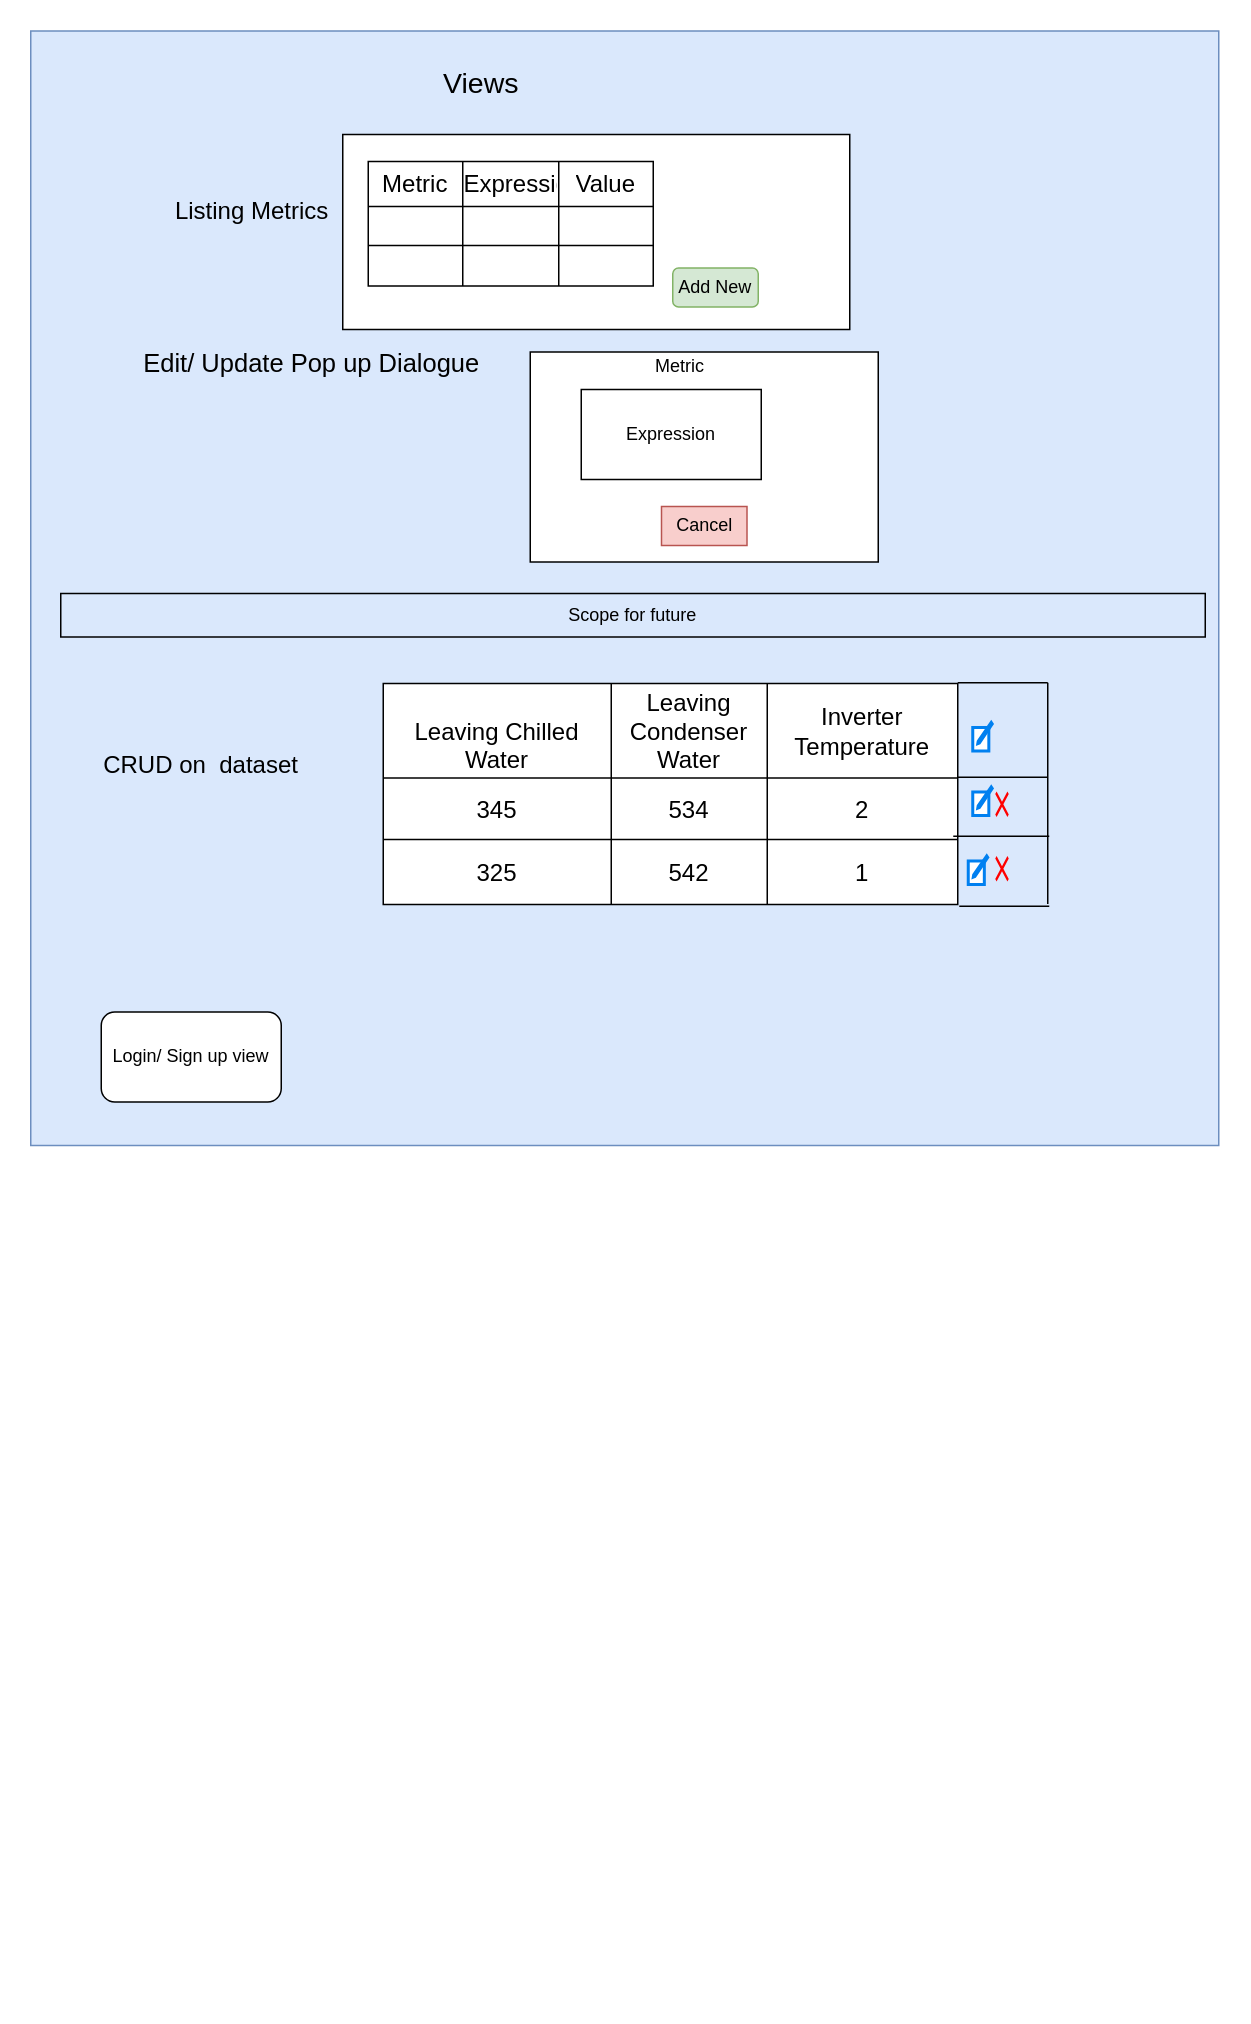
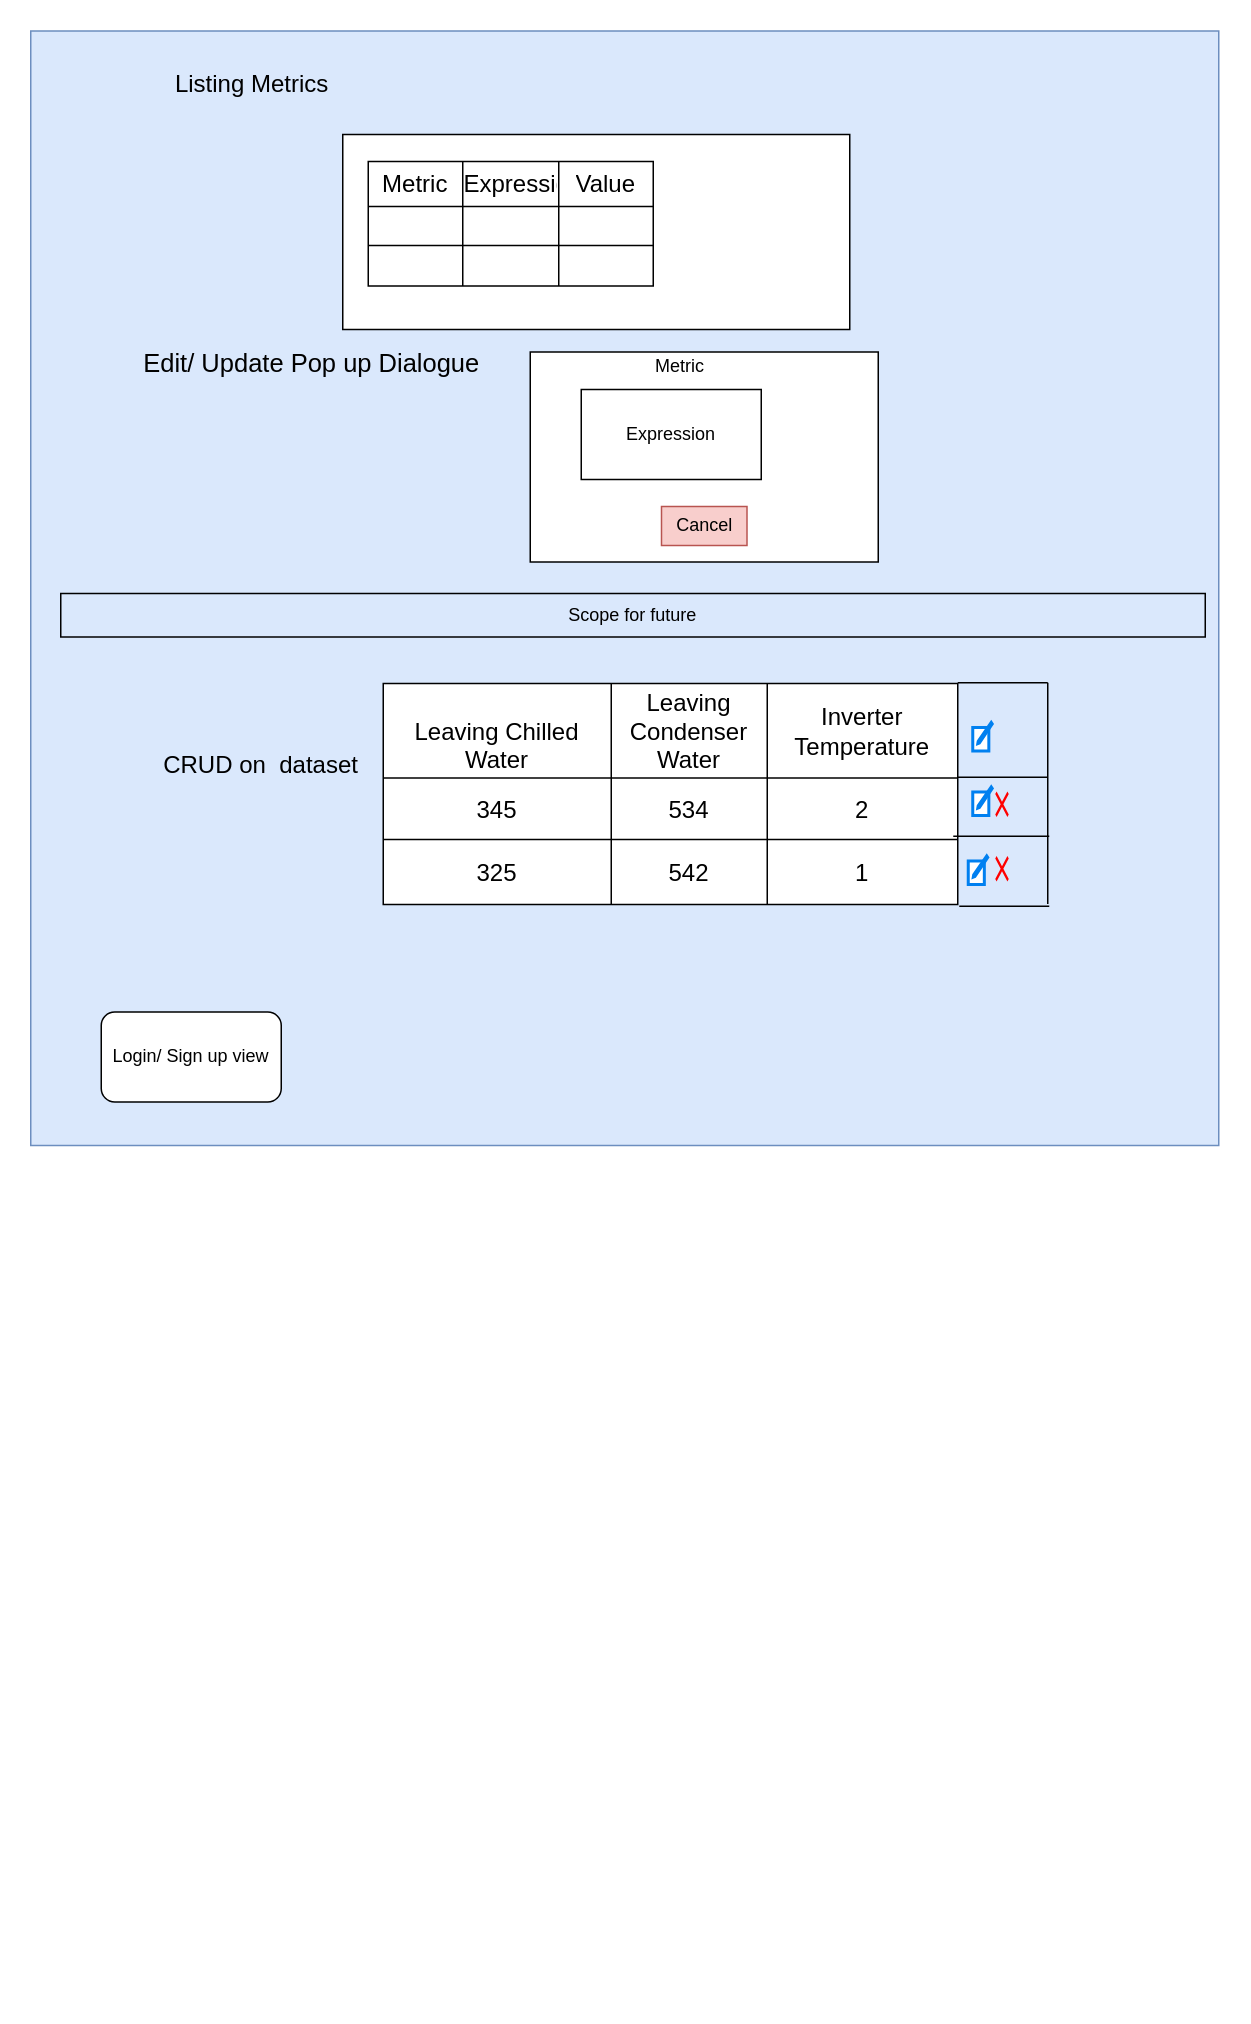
(482, 85) -> none
(248, 210) -> (248, 83)
(716, 287) -> none
(197, 764) -> (257, 764)
